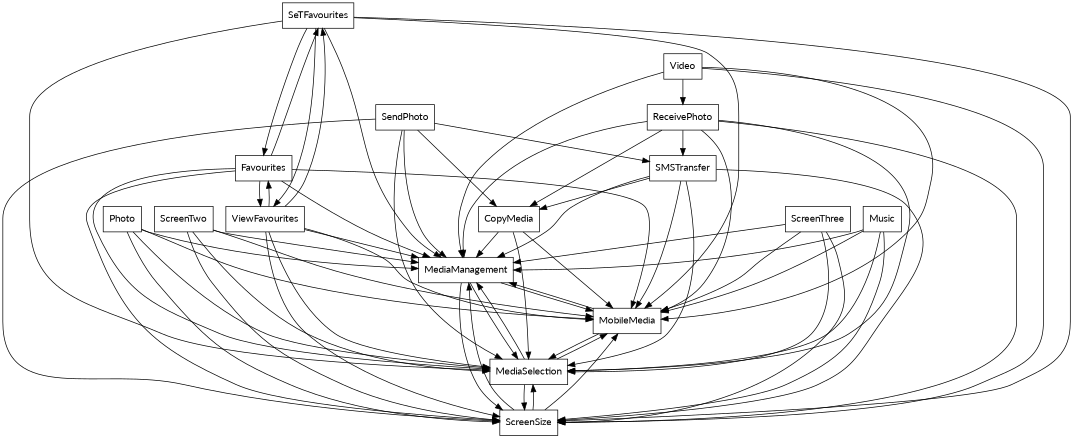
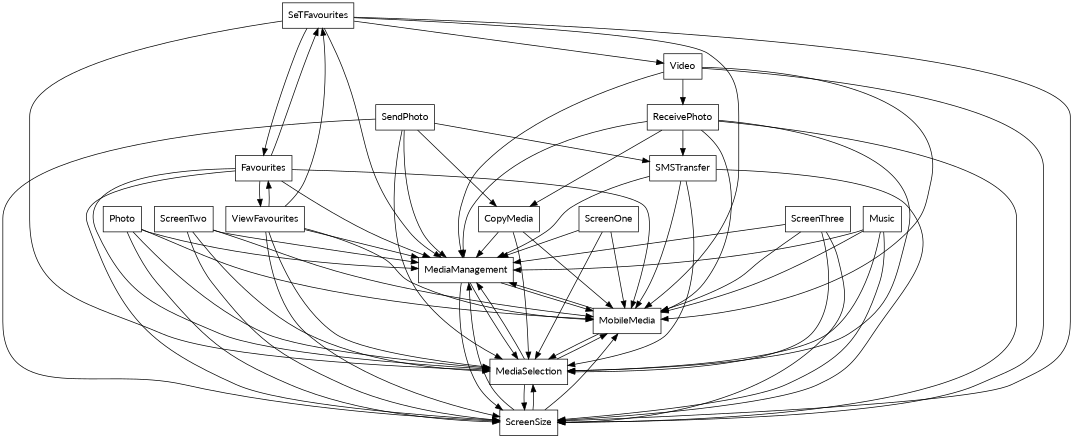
(309, 118) -> (505, 42)
(577, 198) -> none
none -> (609, 219)
